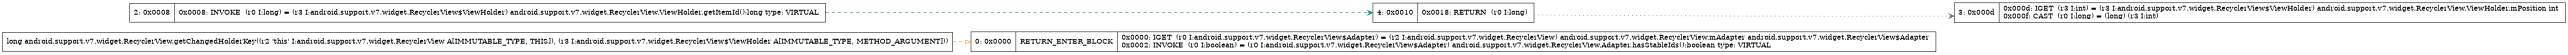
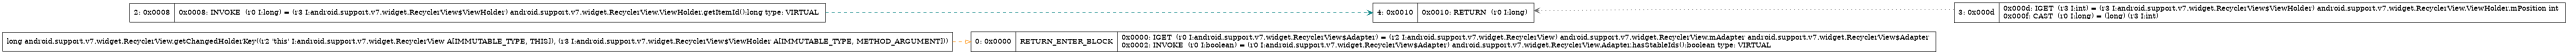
(1476, 12) -> (1476, 12)
(1742, 16) -> (1747, 9)
